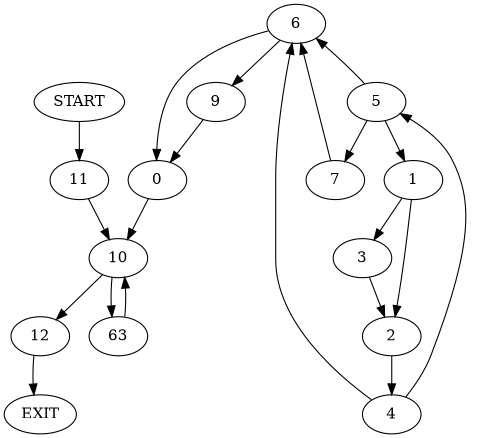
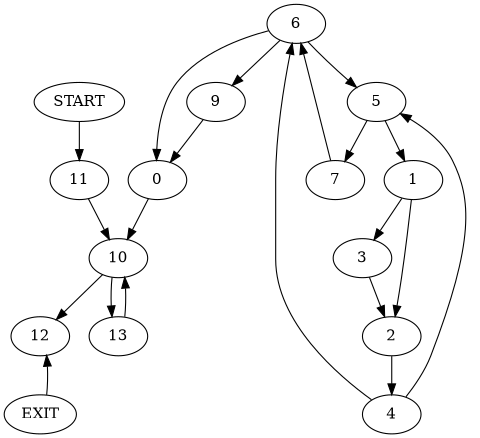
(345, 64) -> (328, 62)
(118, 336) -> (118, 336)
(33, 370) -> (48, 381)
